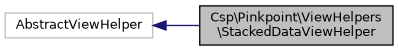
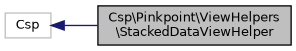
(79, 25) -> (28, 25)
